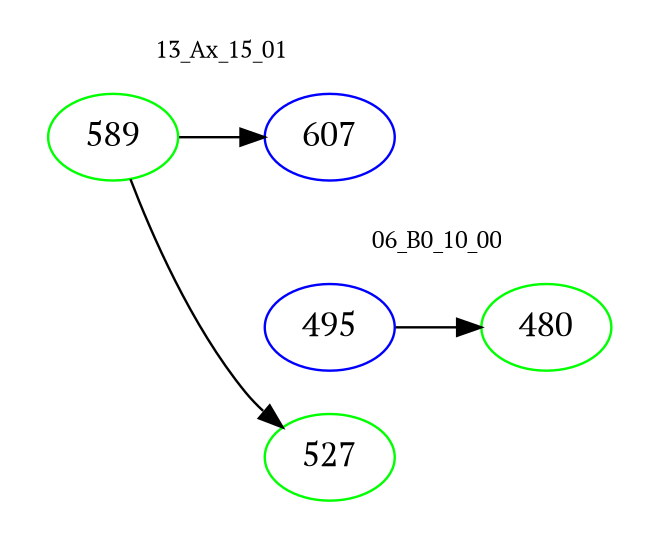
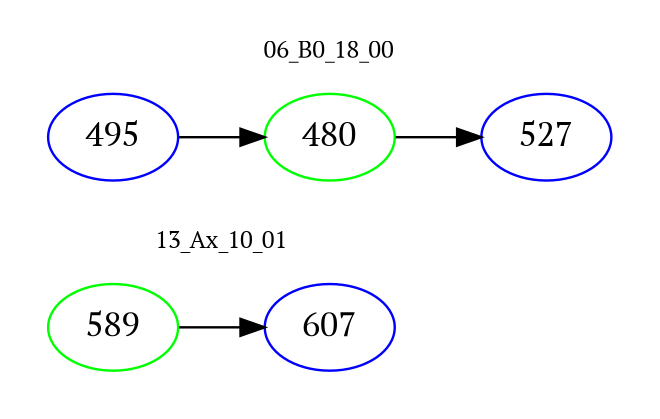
(221, 52) -> (221, 242)
(438, 242) -> (330, 52)
(186, 301) -> (426, 137)
(330, 457) -> (546, 137)
